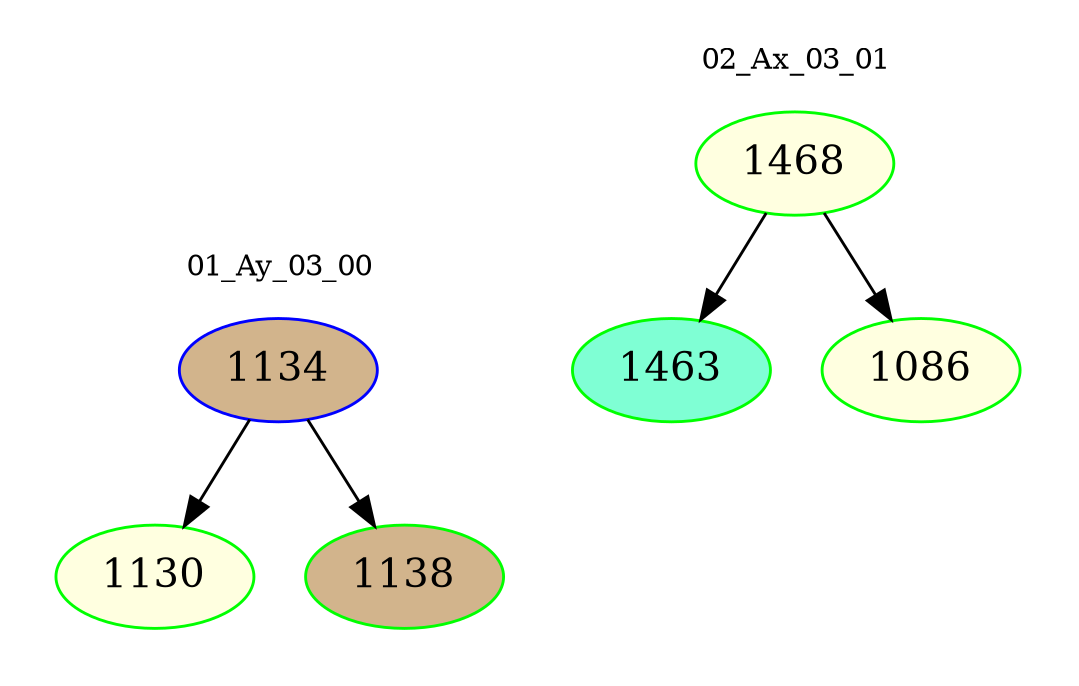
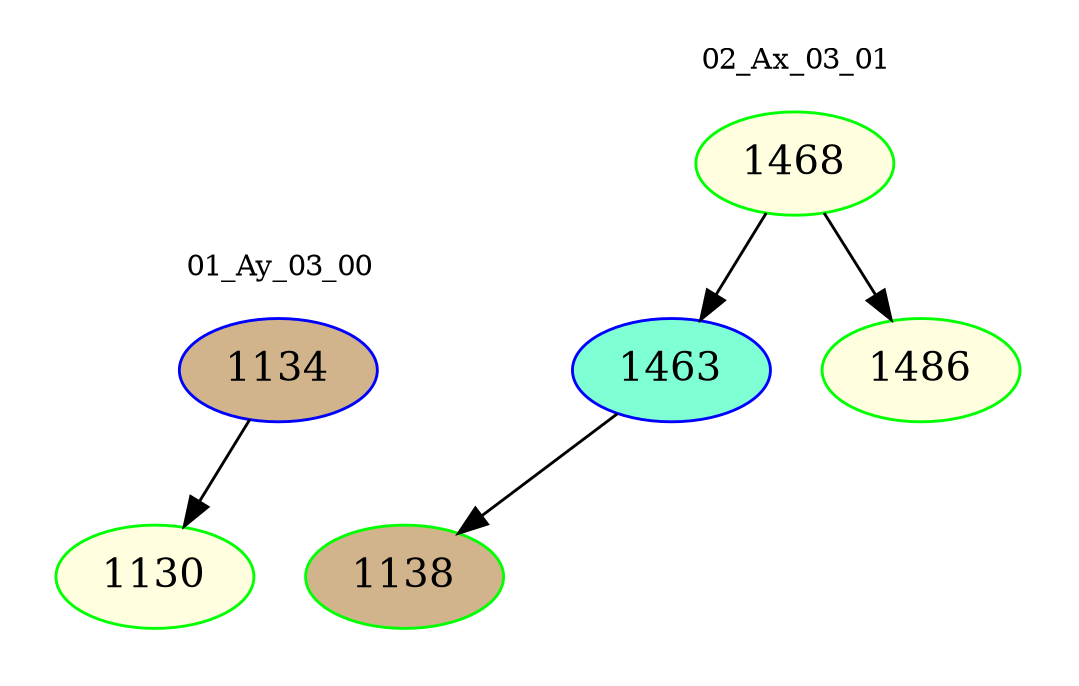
(671, 370) -> (671, 370)
(921, 370) -> (921, 370)
(333, 460) -> (549, 465)
